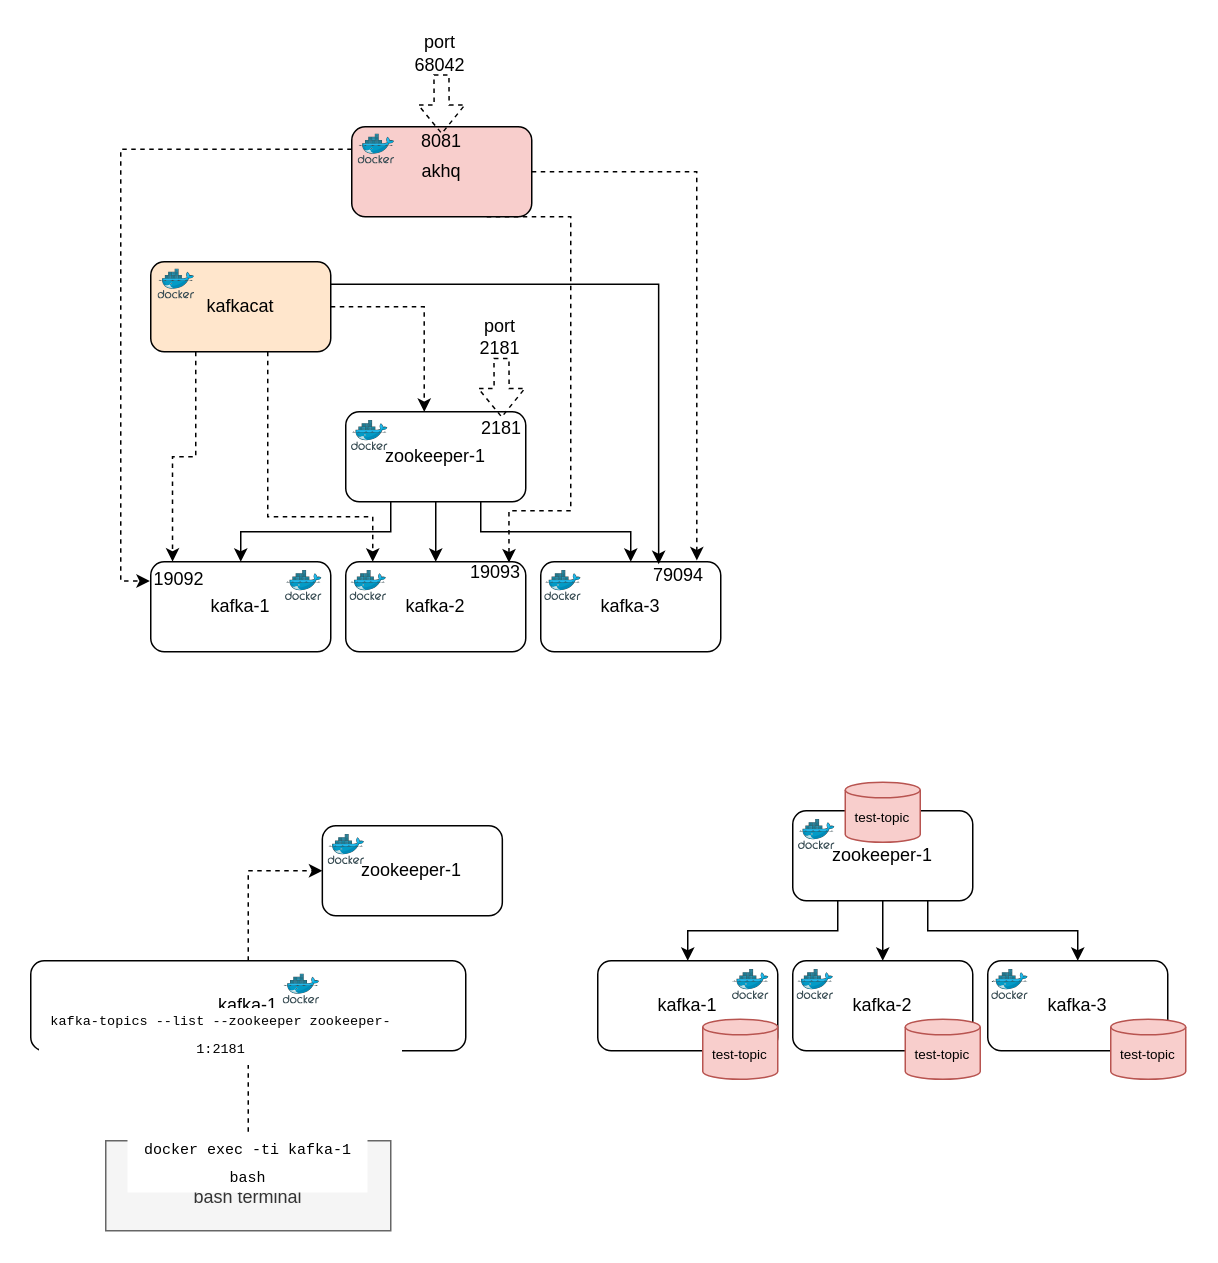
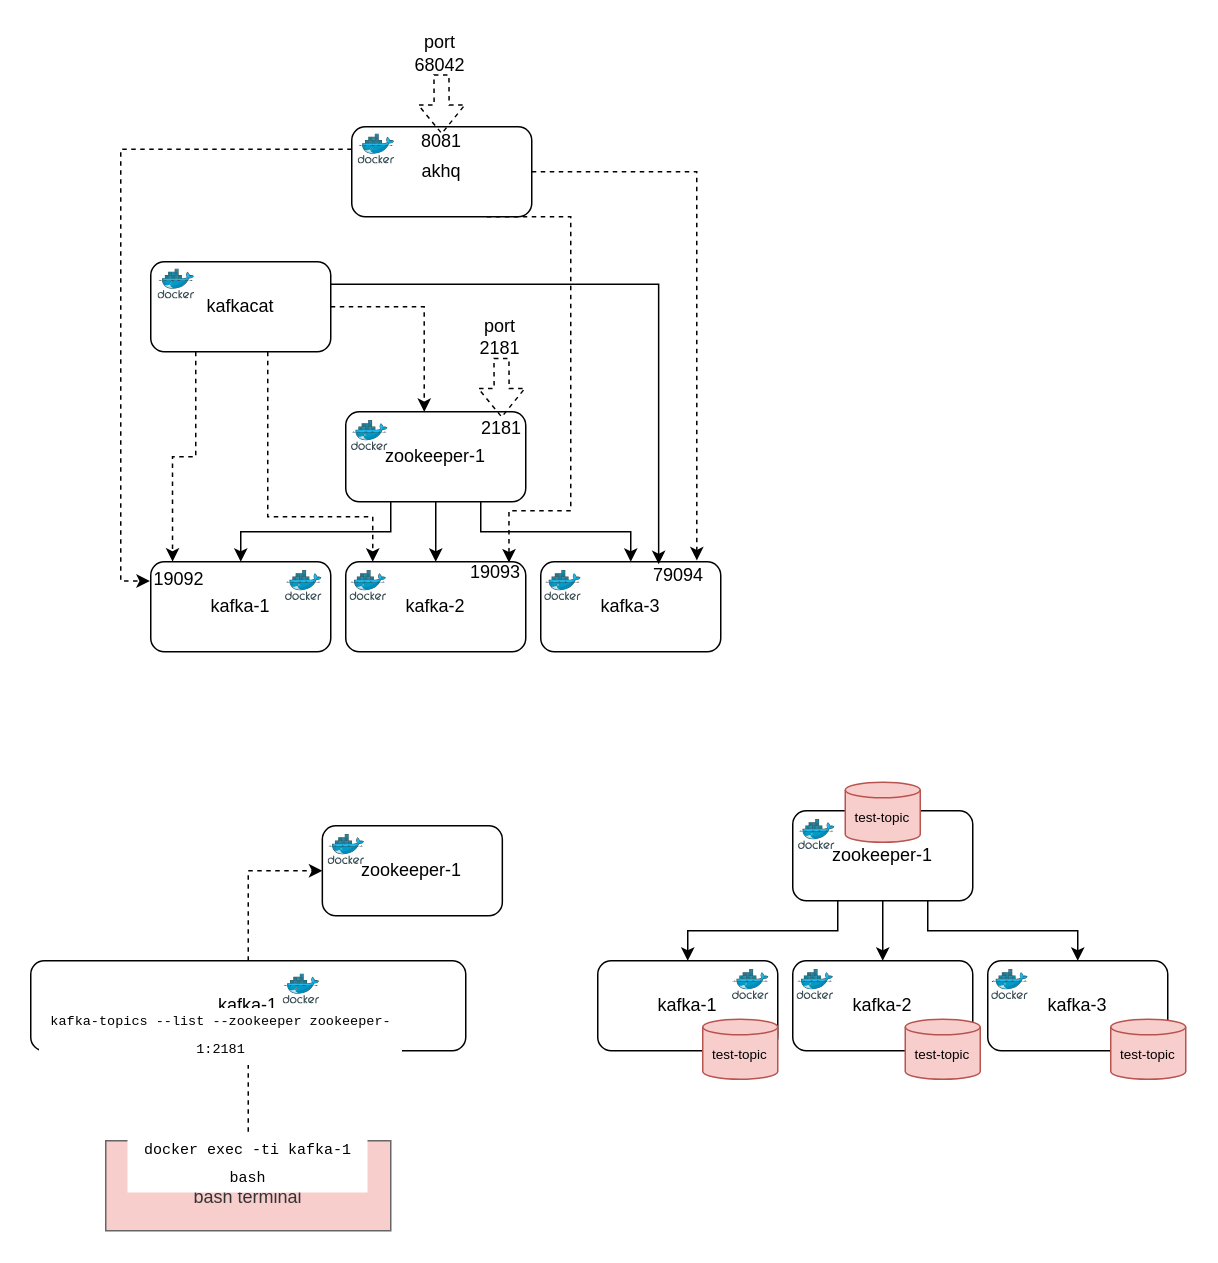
(442, 172) -> (442, 172)
(241, 307) -> (241, 307)
(248, 1186) -> (248, 1186)
